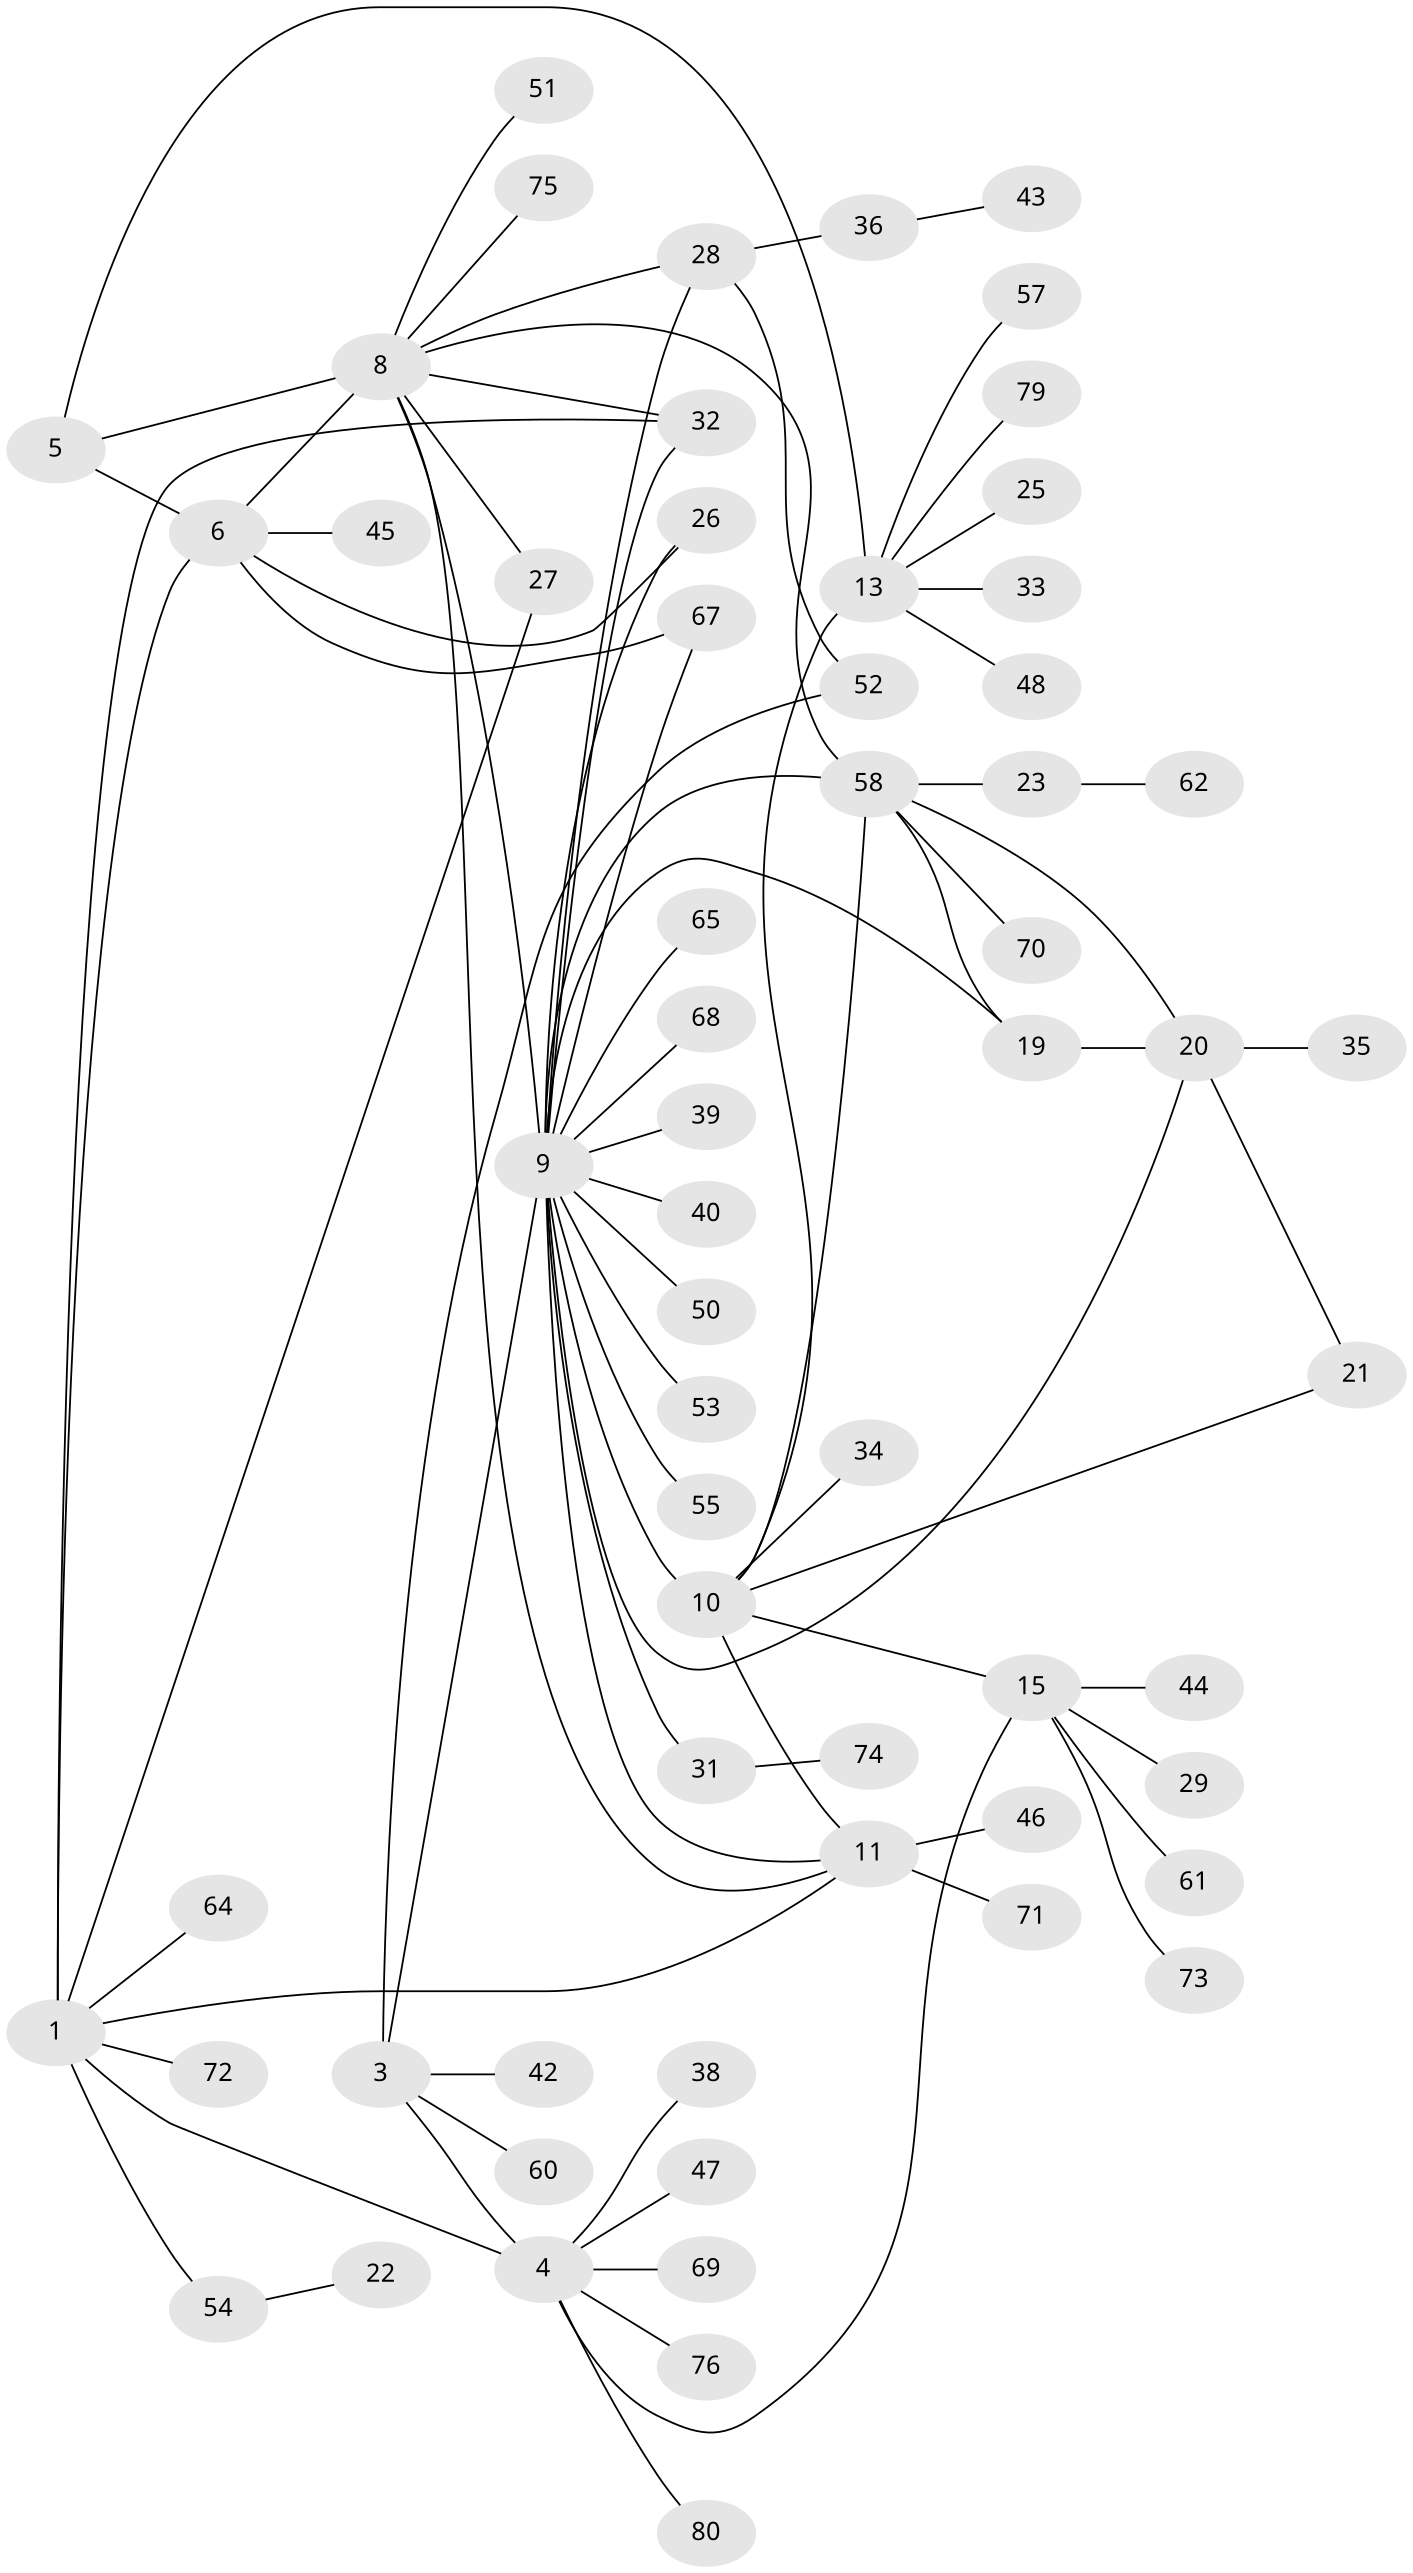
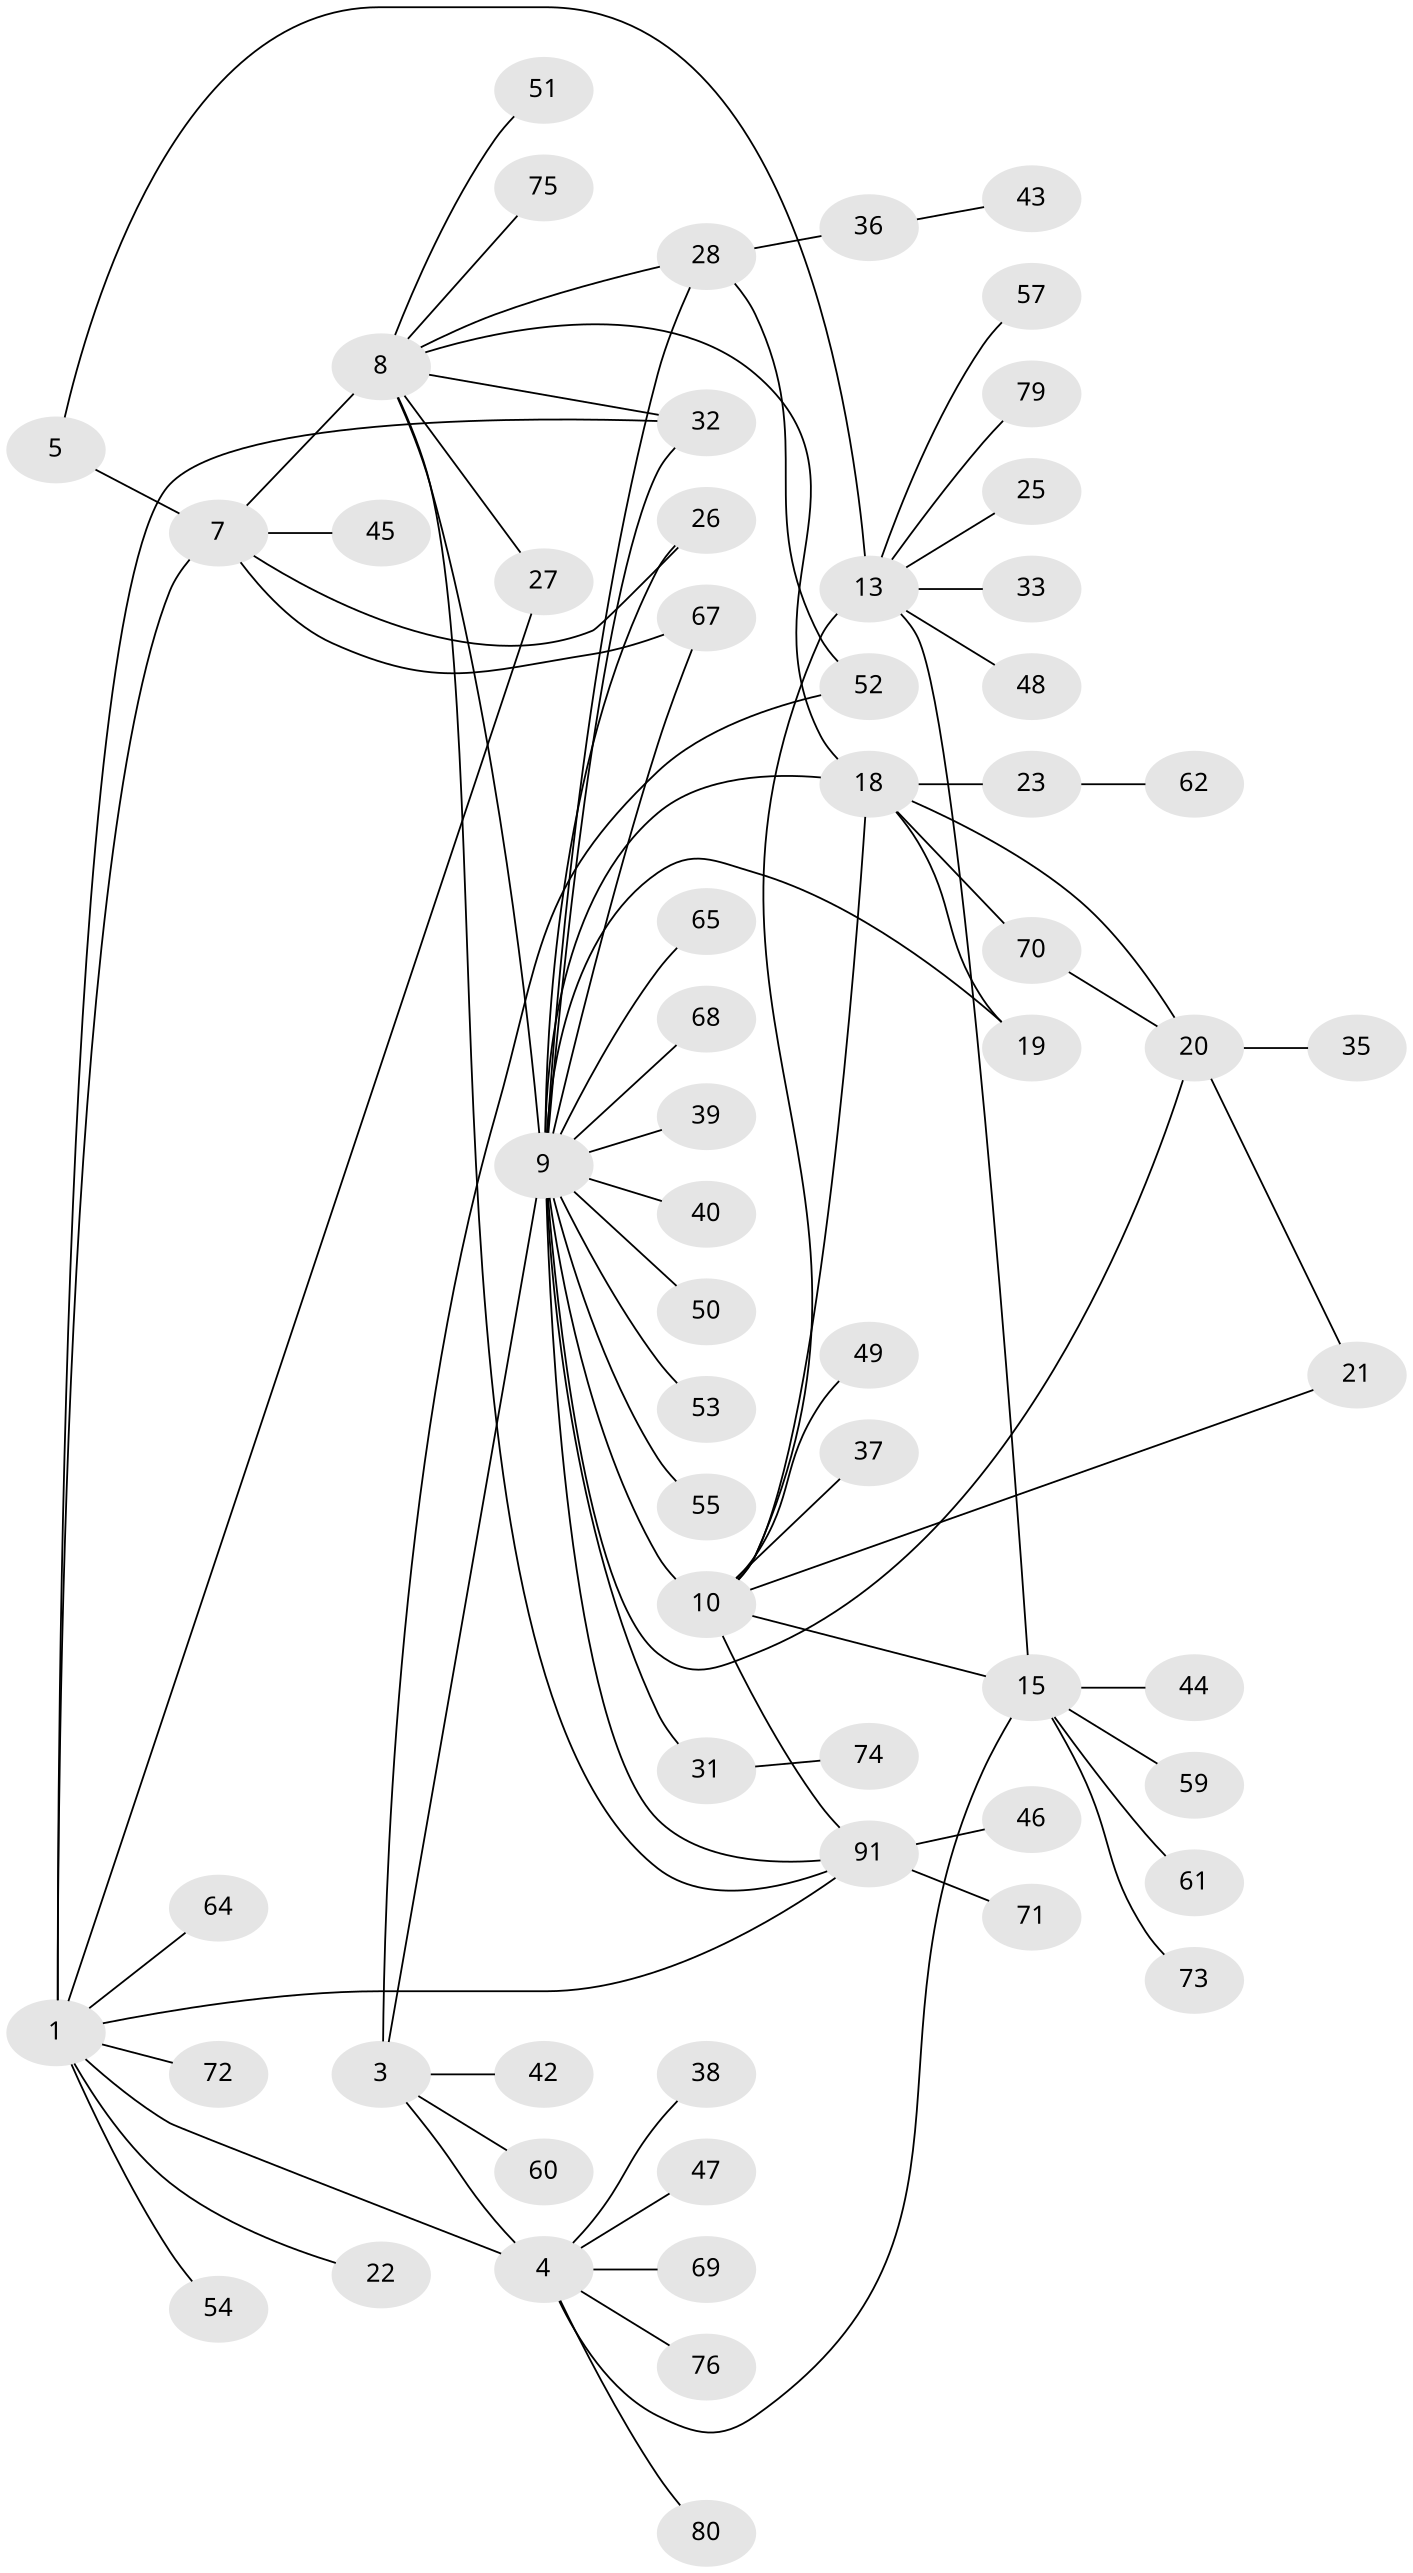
(219, 408) -> none
(219, 533) -> (219, 533)
(869, 784) -> (869, 784)
(1113, 1048) -> (1113, 999)
none -> (986, 1130)
none -> (869, 1355)
(869, 1453) -> (869, 1453)
(1194, 1785) -> (1194, 1785)
(869, 1854) -> (869, 1854)
(300, 2292) -> (183, 2192)
